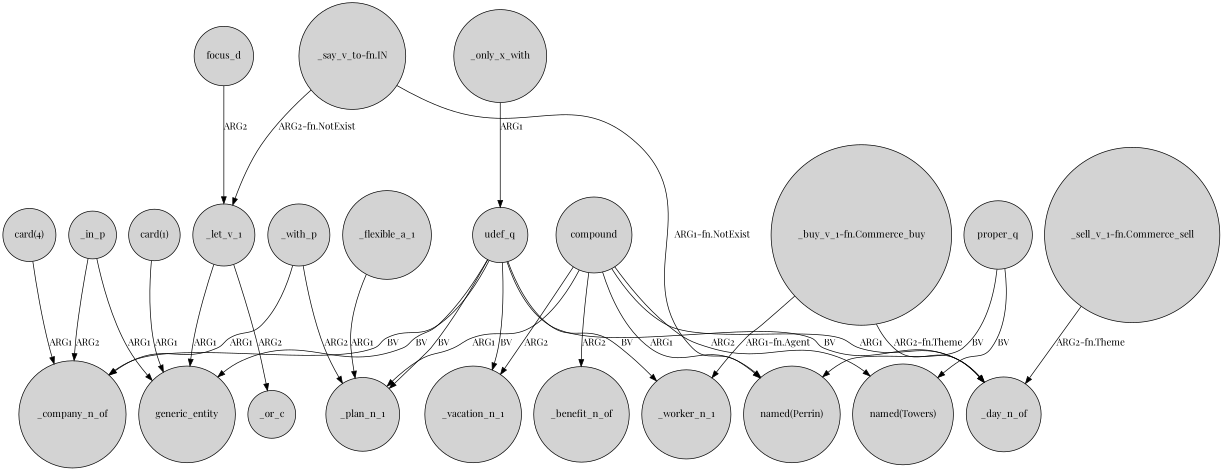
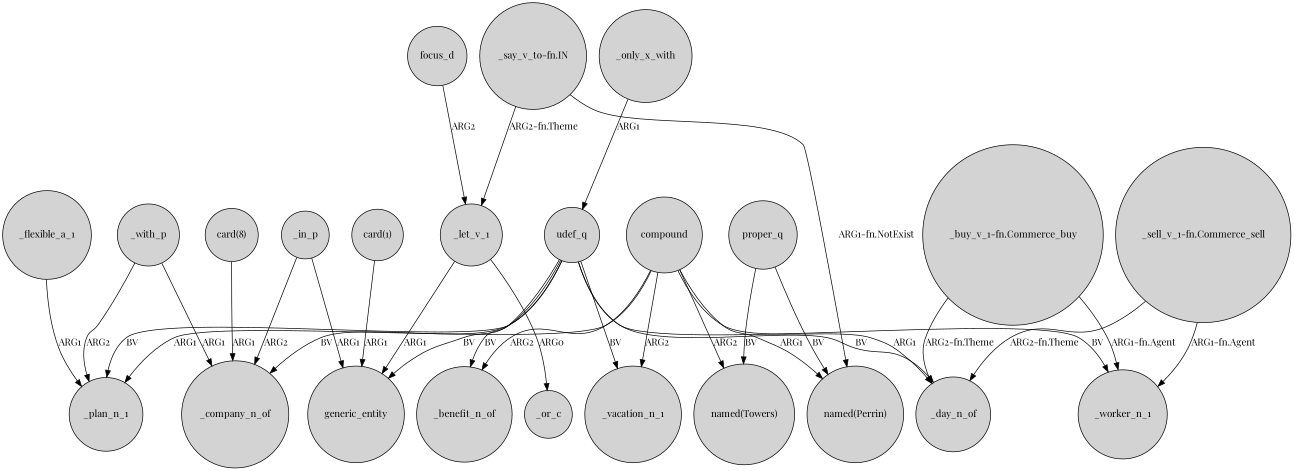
(317, 127) -> (544, 127)
(29, 235) -> (232, 235)
none -> (520, 315)
(270, 343) -> (552, 343)
none -> (1185, 354)
